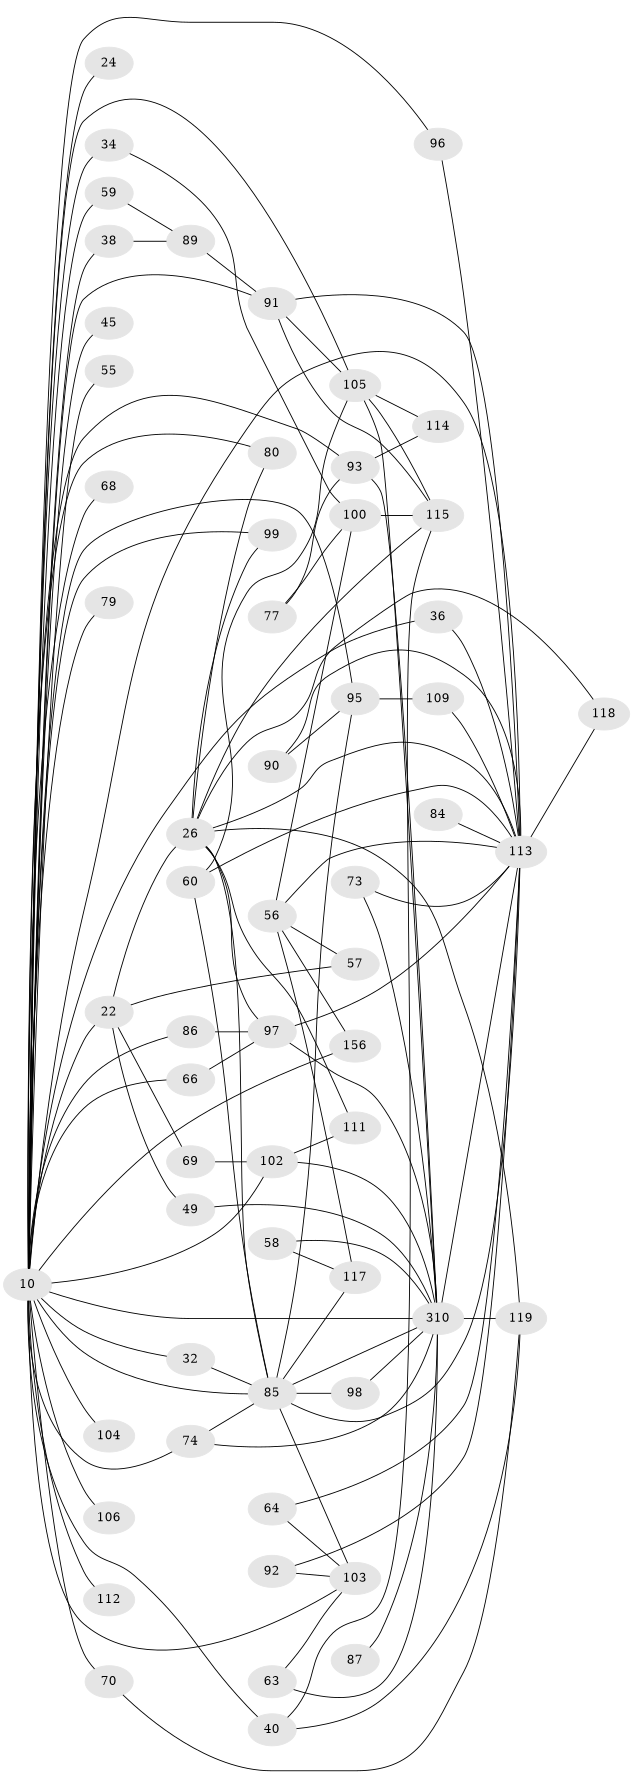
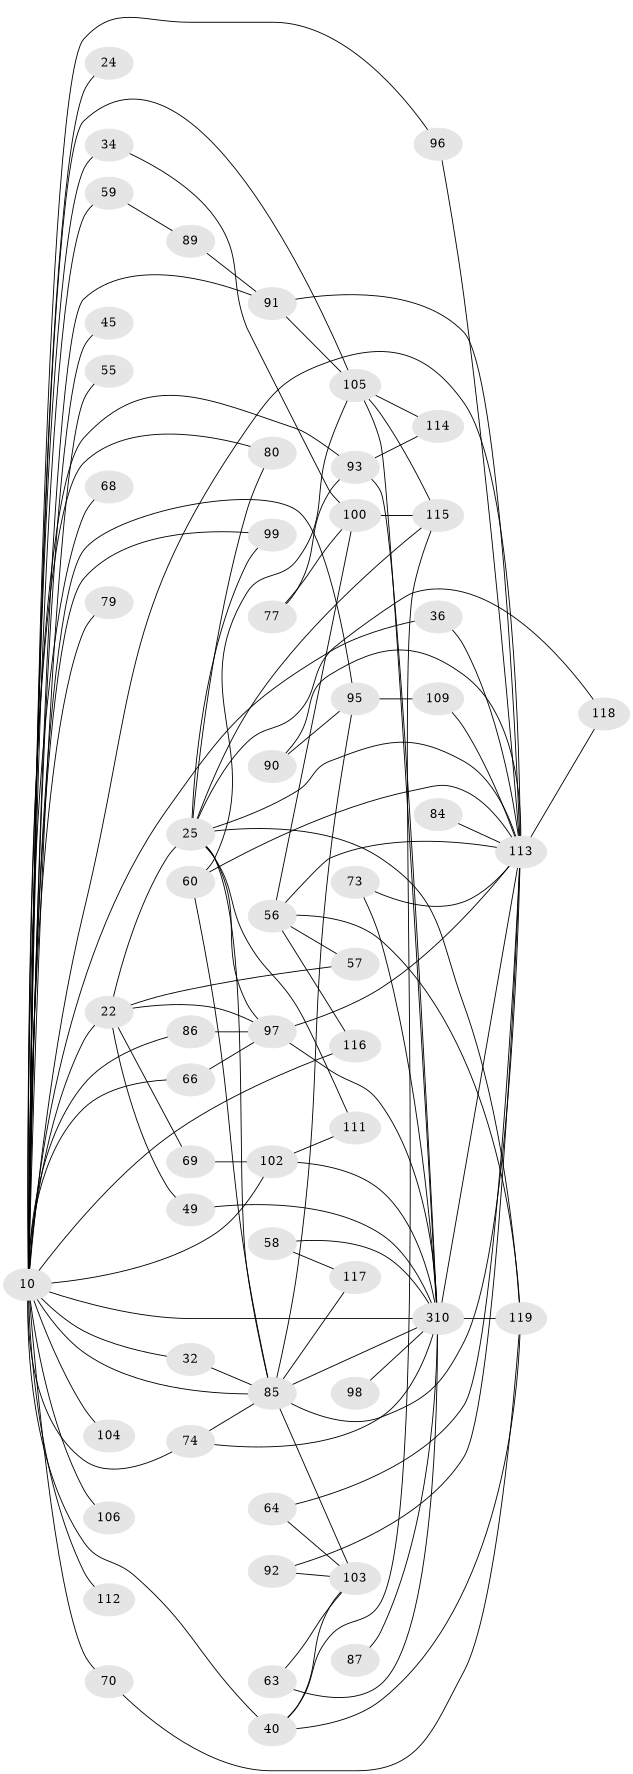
(109, 241) -> none
(347, 423) -> none
(191, 834) -> (191, 834)
none -> (194, 1005)
(355, 1046) -> (355, 1046)
(319, 1104) -> (466, 1066)
(314, 1393) -> none
(56, 1570) -> (316, 1645)
